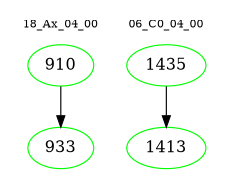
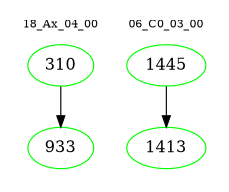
(166, 25) -> (166, 25)
(61, 65) -> (61, 65)
(166, 65) -> (166, 65)
